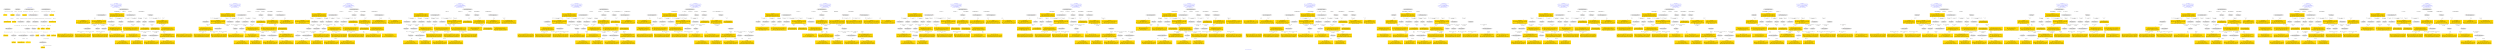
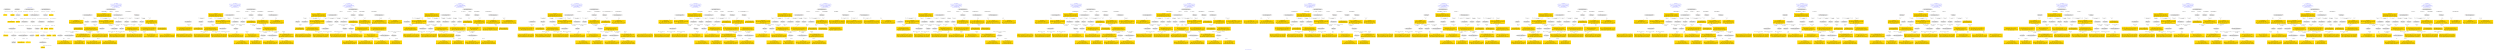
(52, 22) -> none
(14, 42) -> (14, 42)
